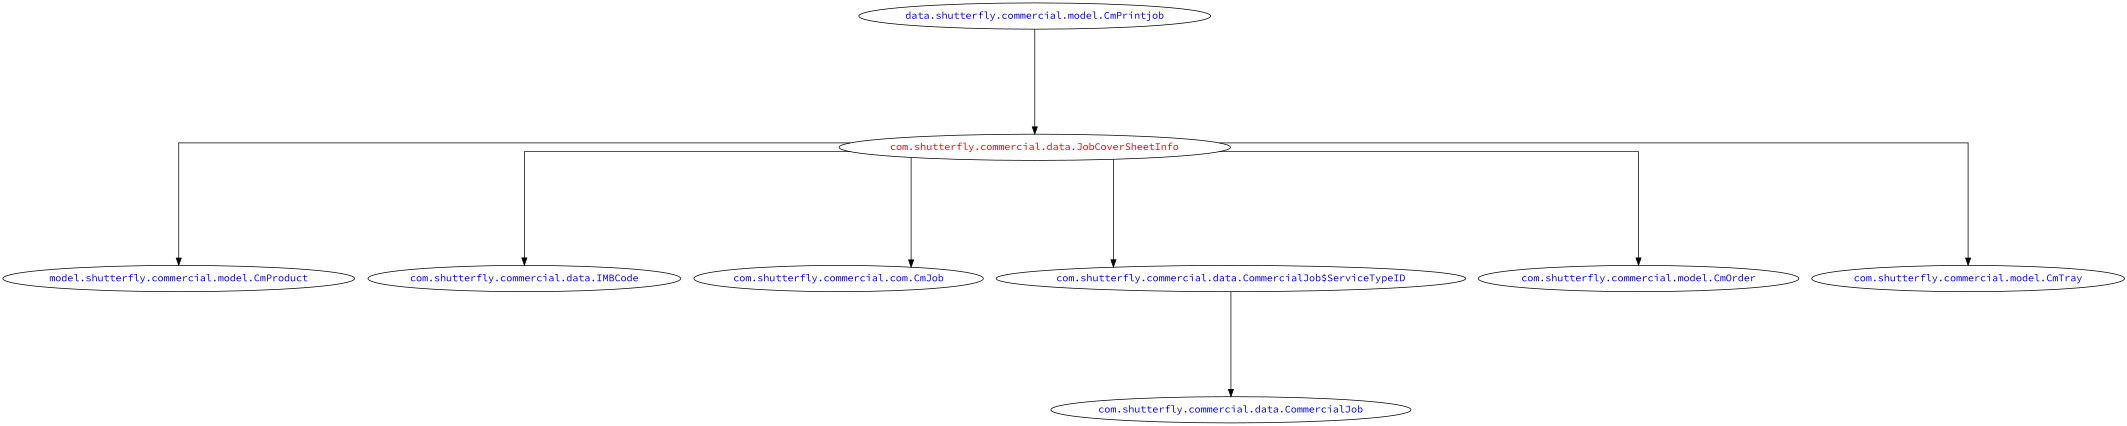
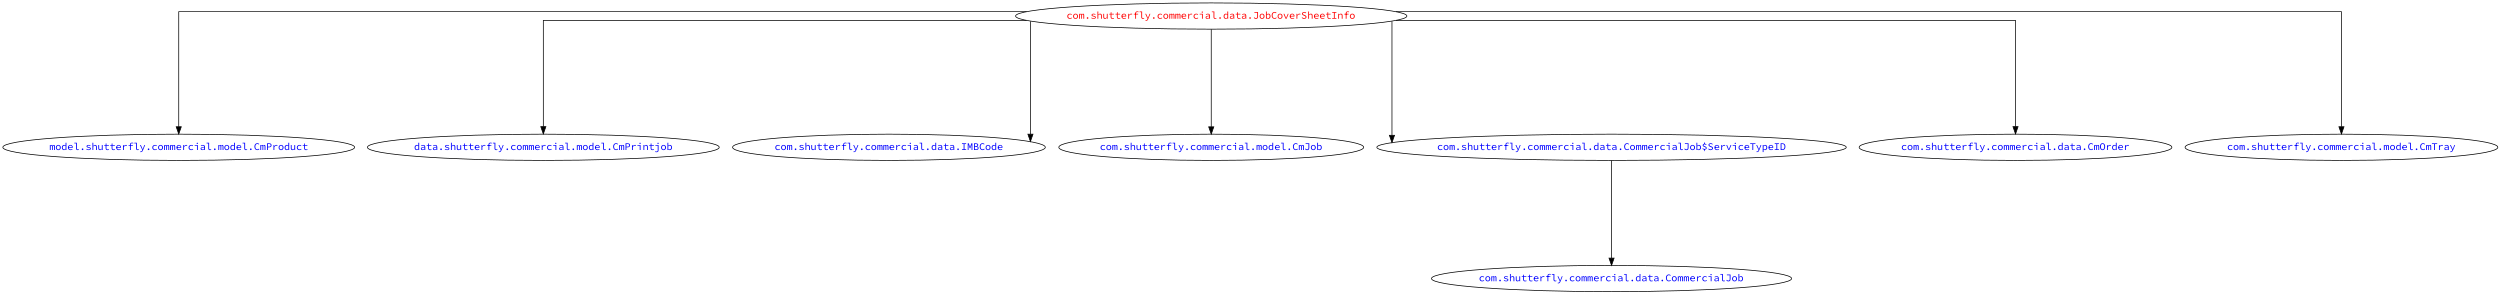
(1035, 78) -> (732, 20)
(839, 279) -> (1211, 147)
(1639, 279) -> (2015, 147)
